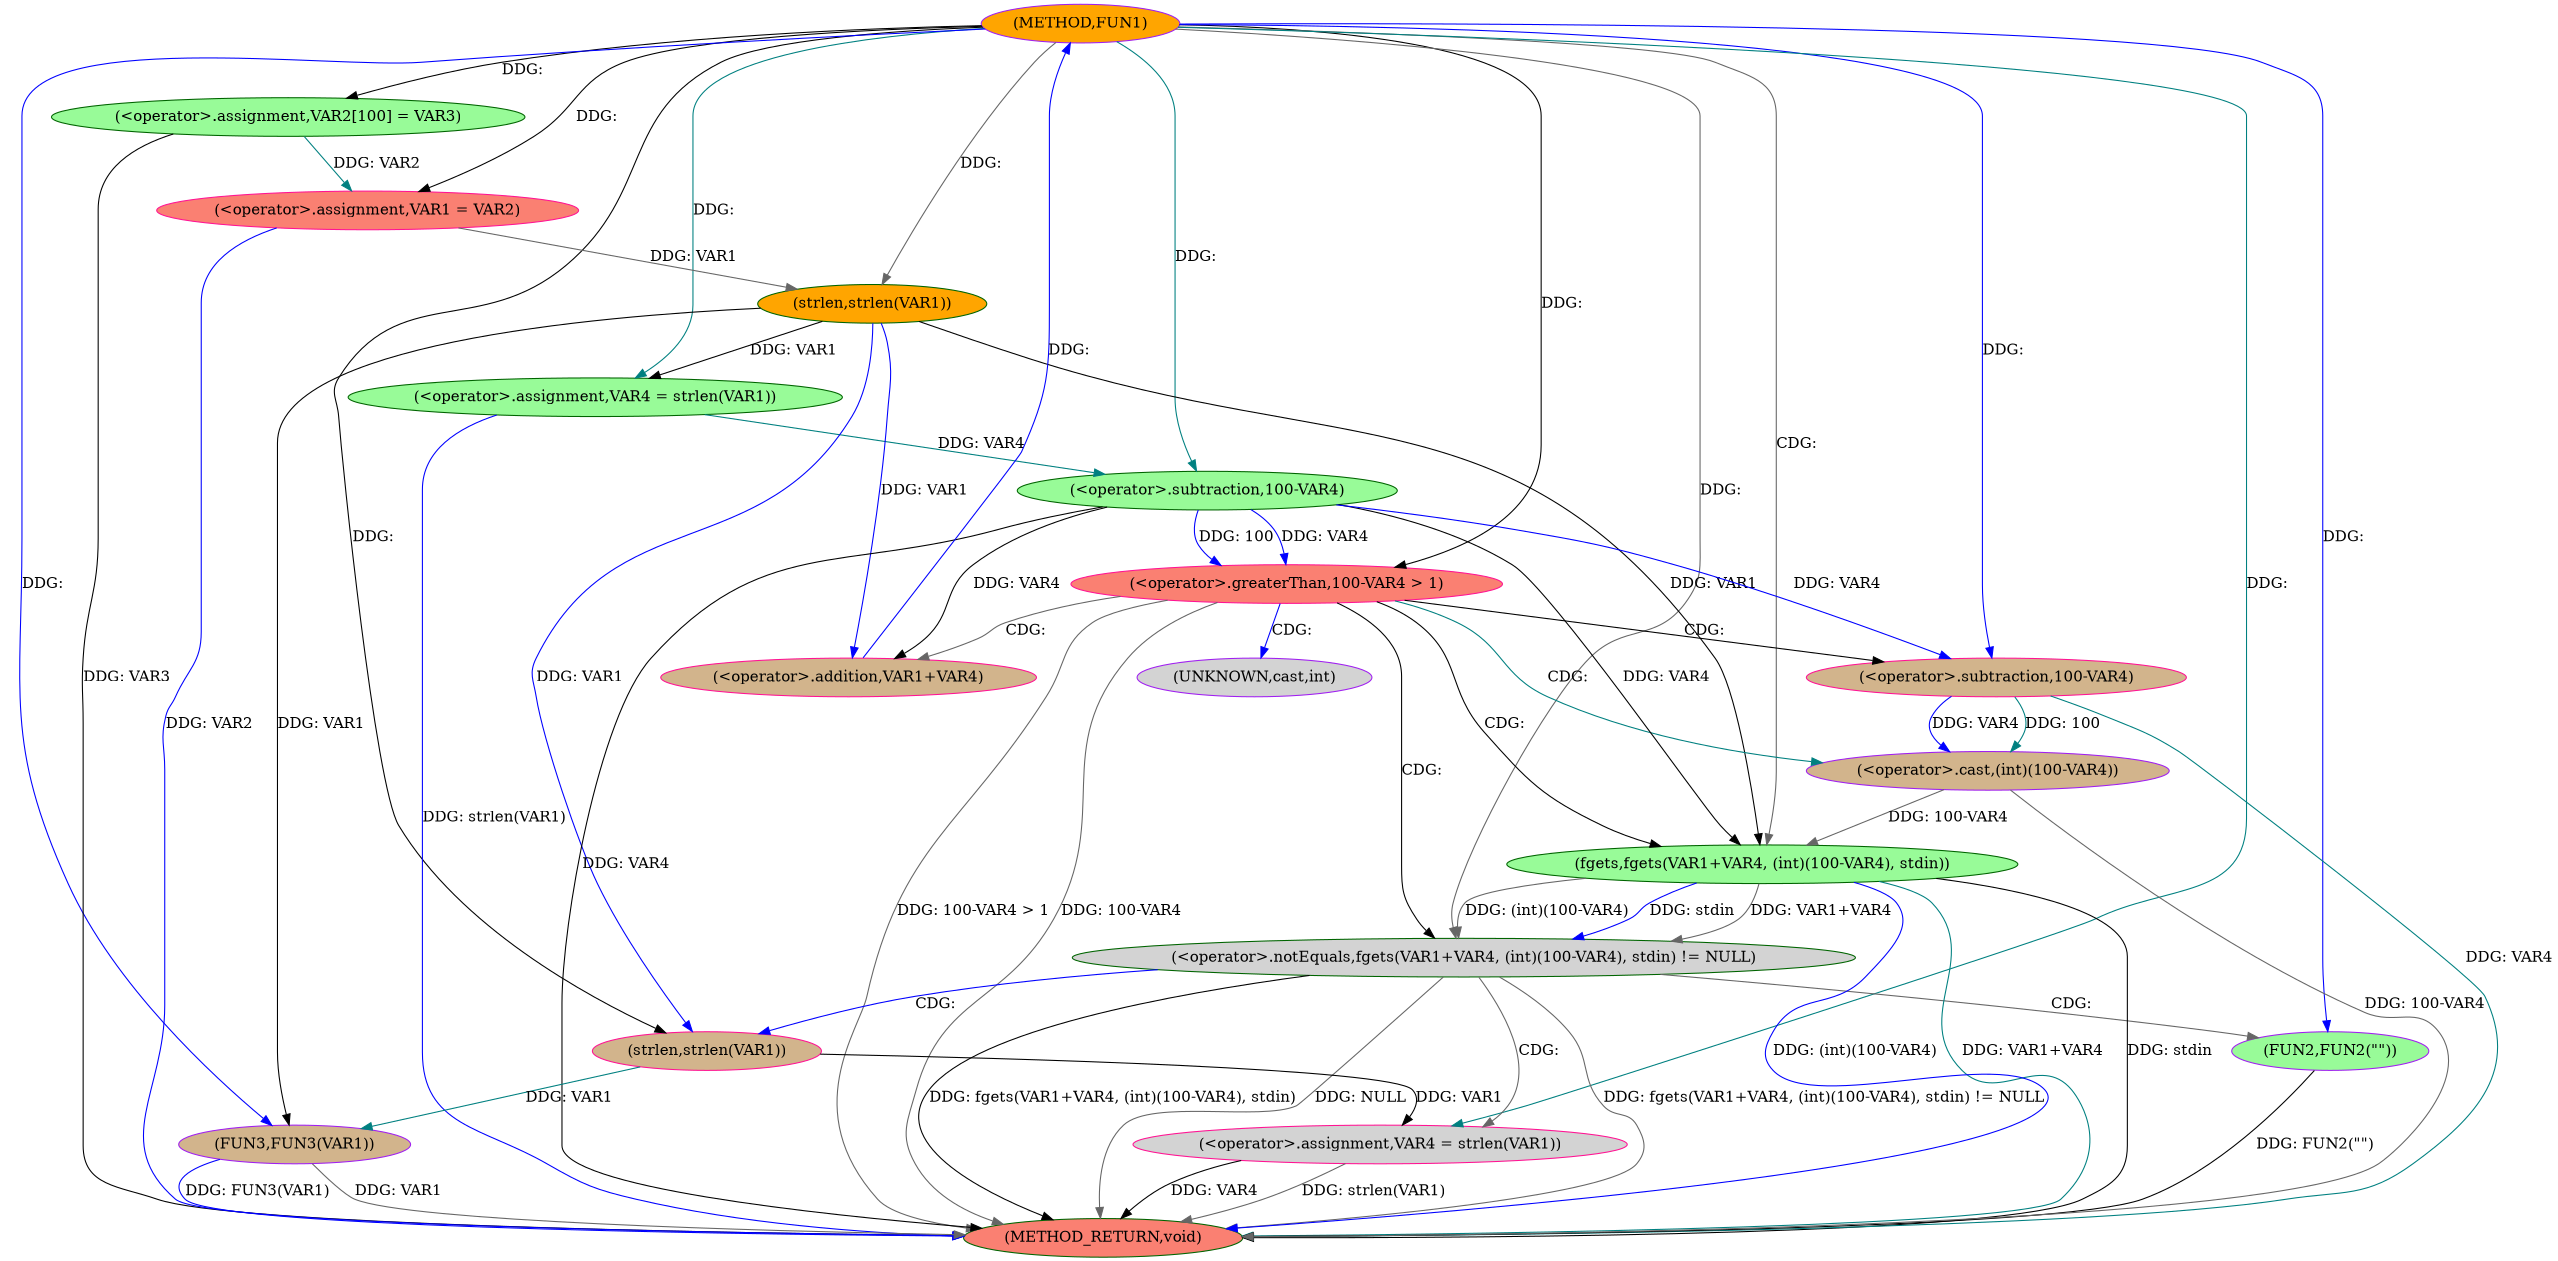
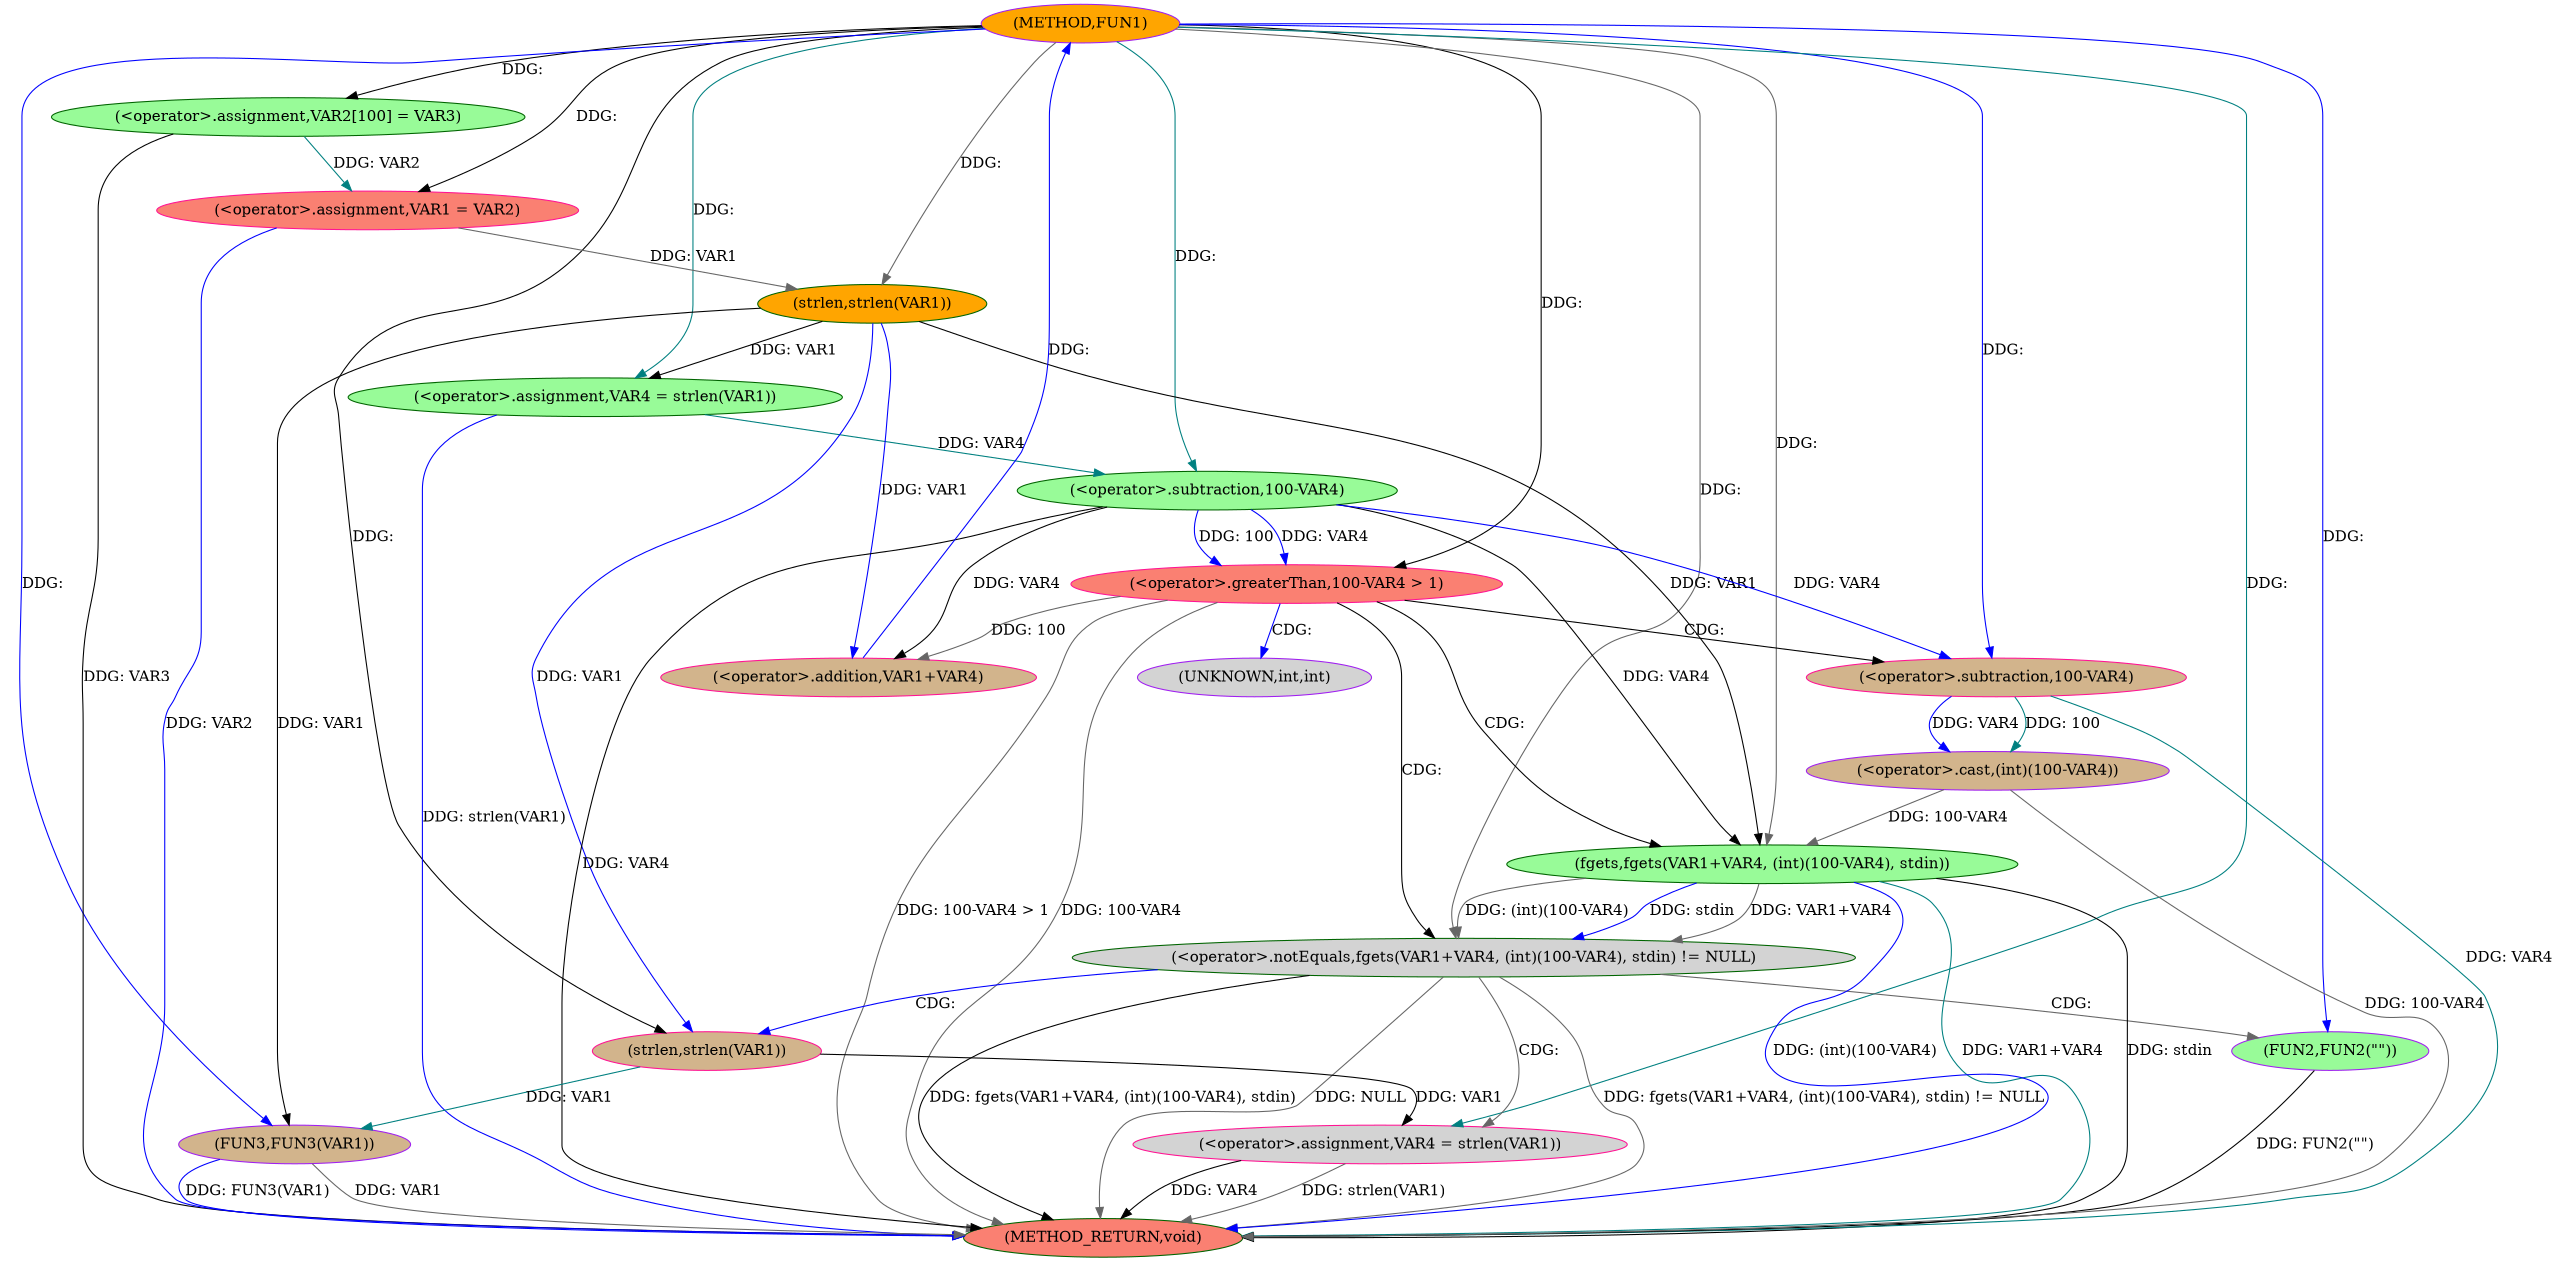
(1799, 444) -> (1799, 444)
(1028, 631) -> (1028, 631)
(1255, 677) -> (1255, 677)
(1589, 713) -> none
